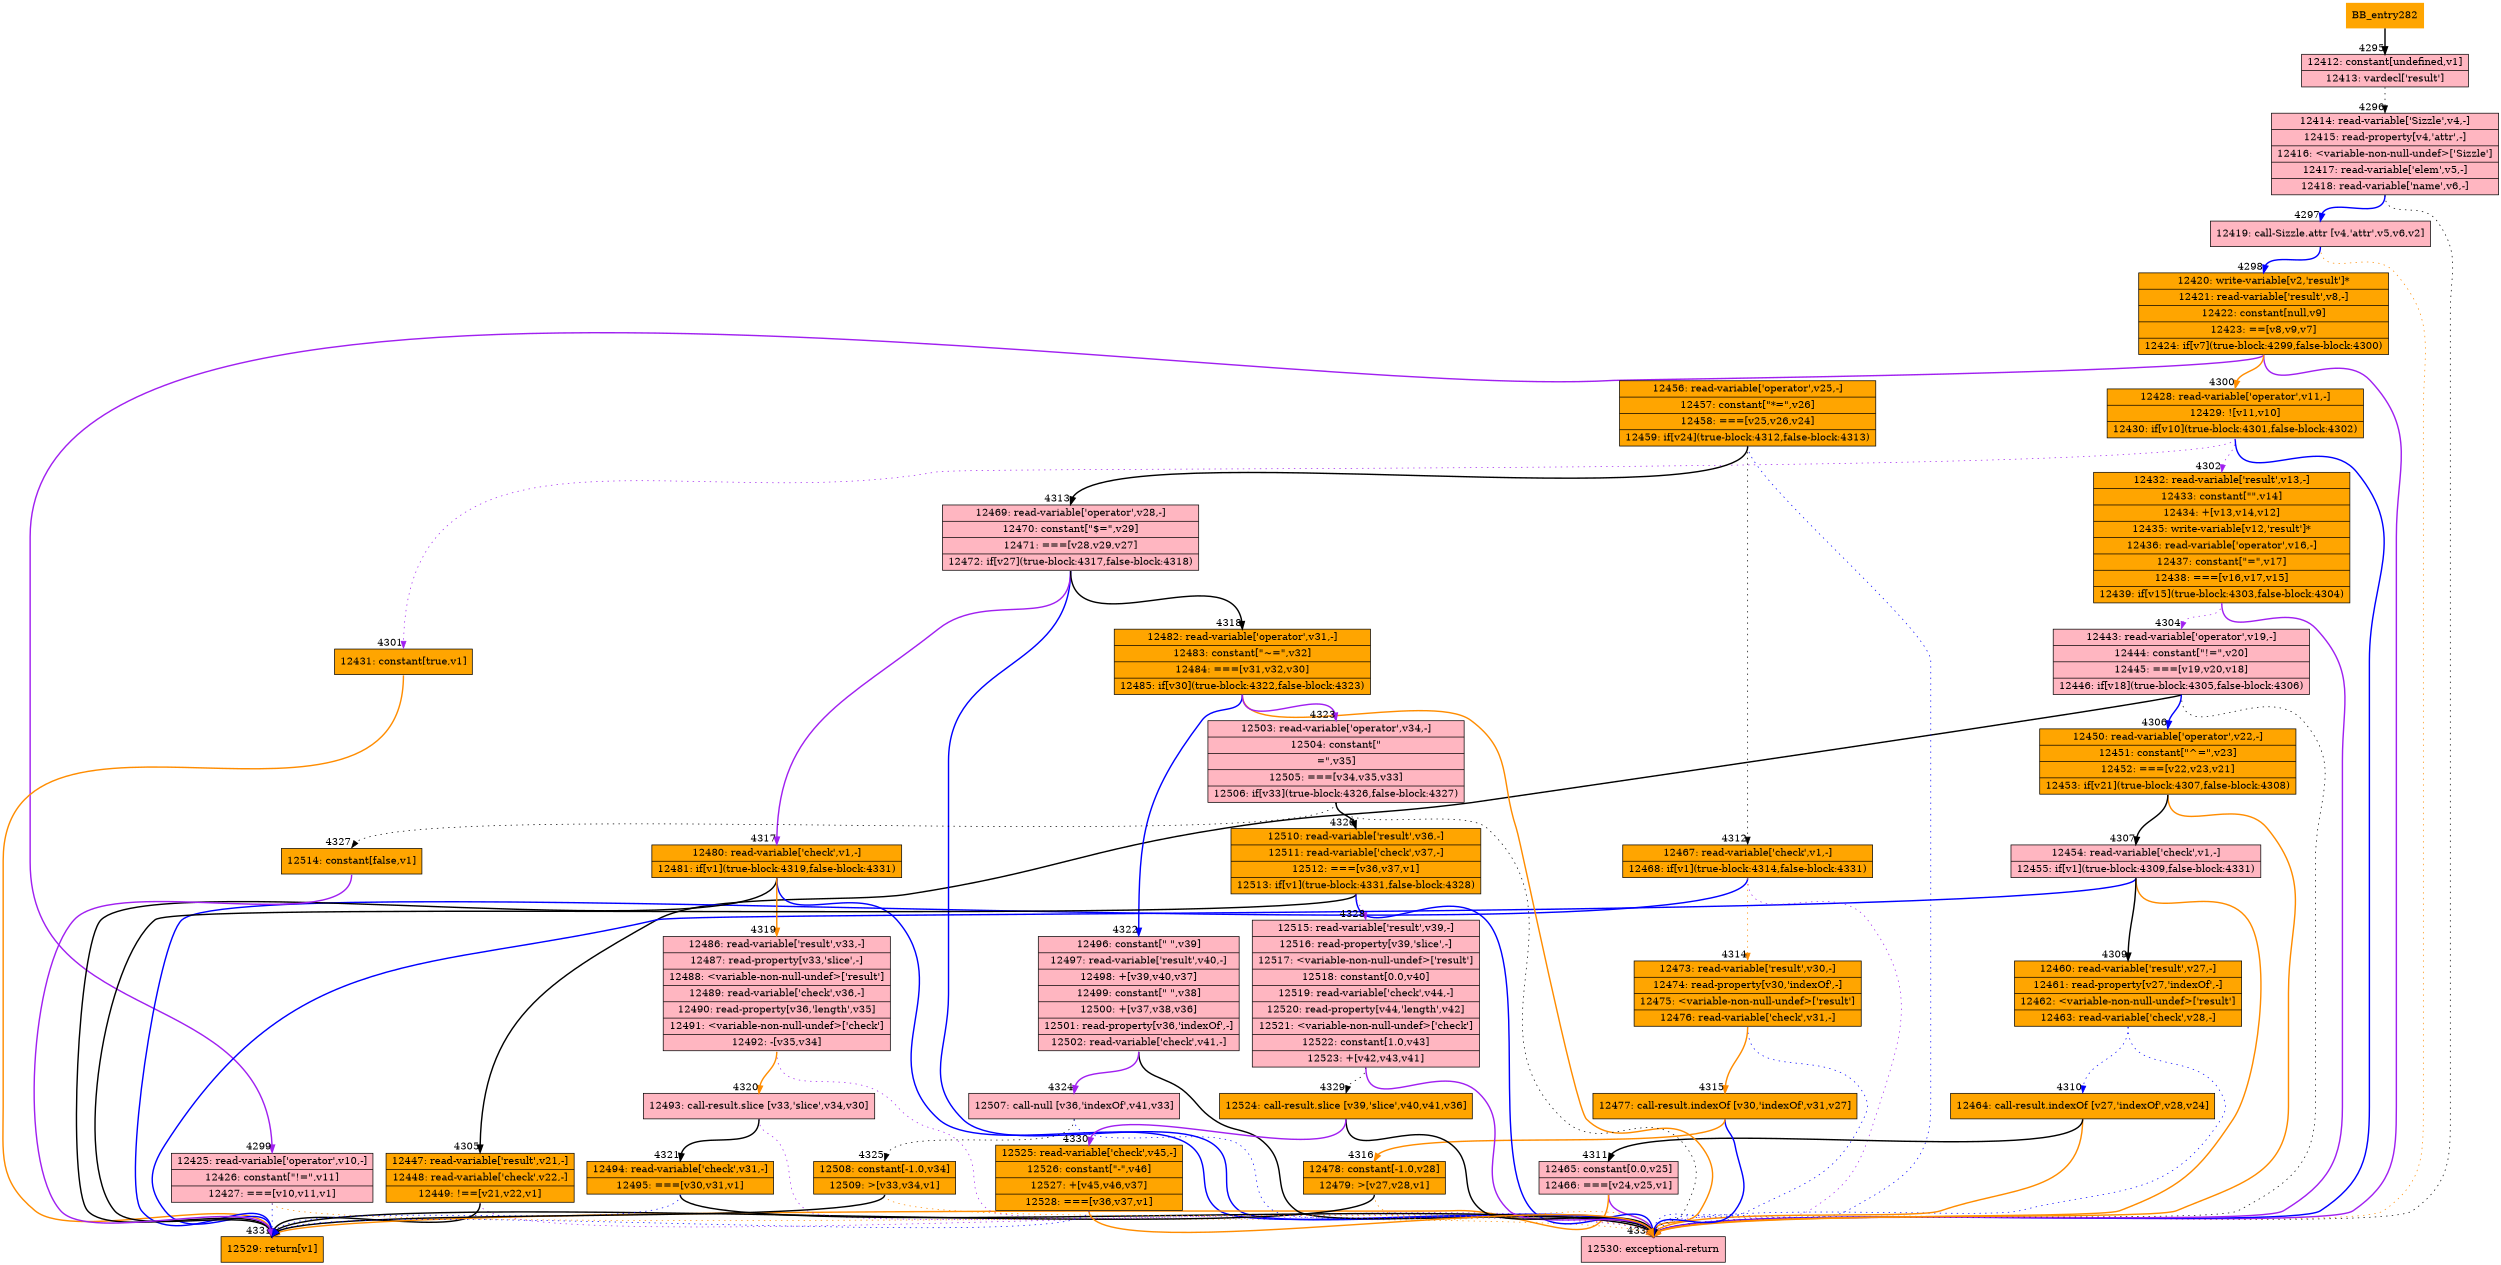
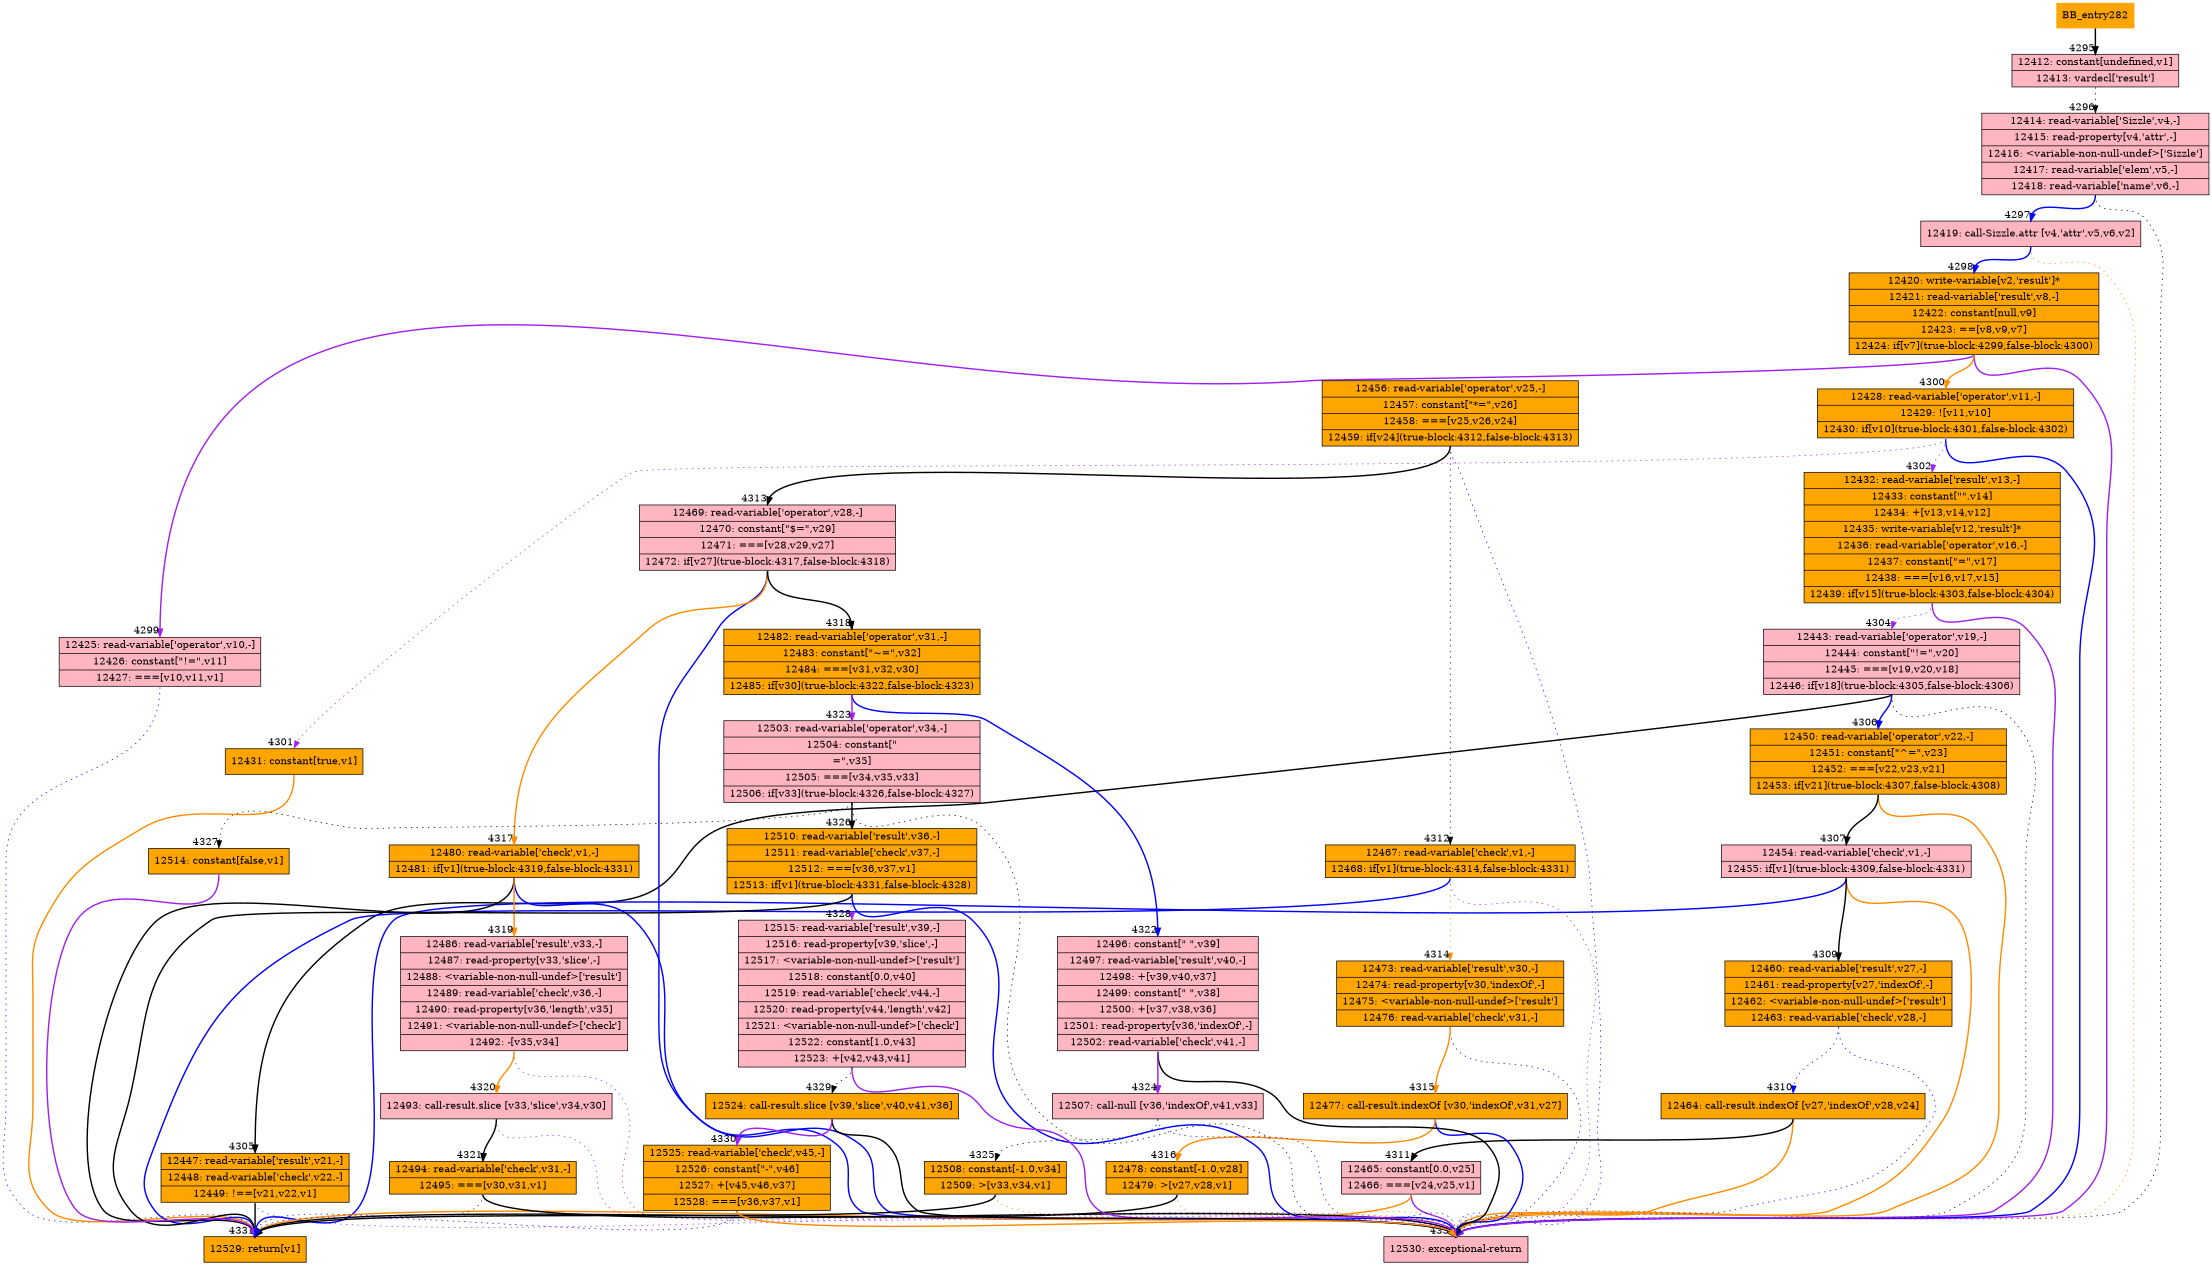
(891, 664) -> (606, 667)
(1536, 918) -> none
(787, 1220) -> none
